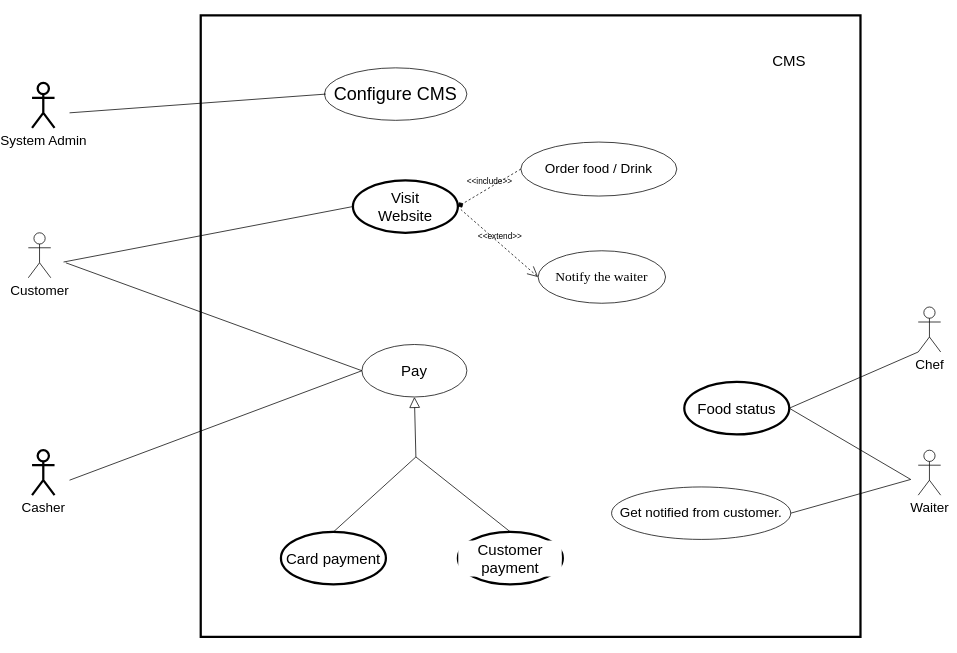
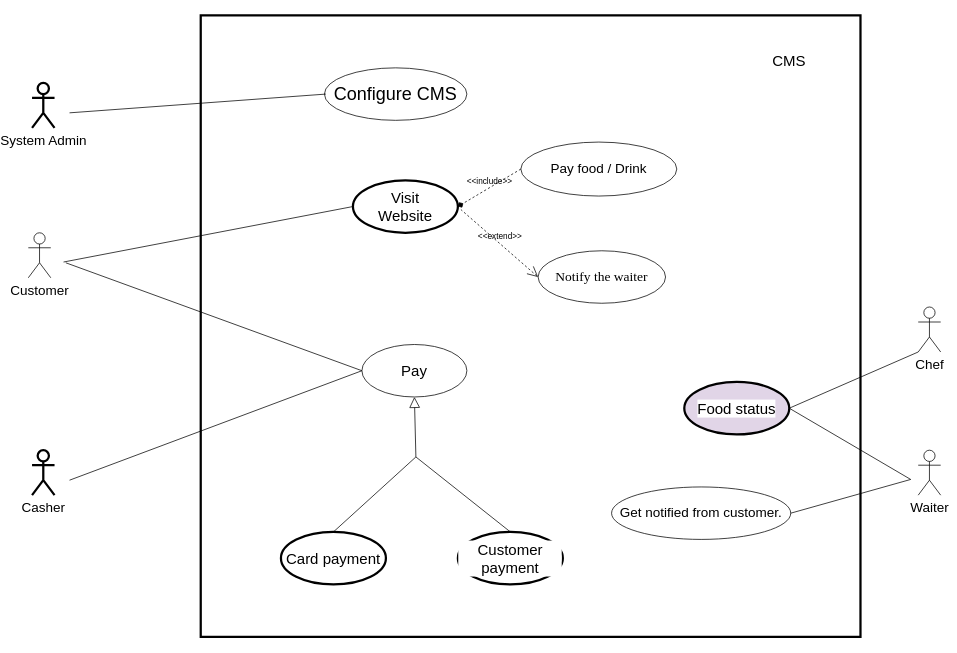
(599, 169) -> (599, 169)
(737, 408) -> (737, 408)
